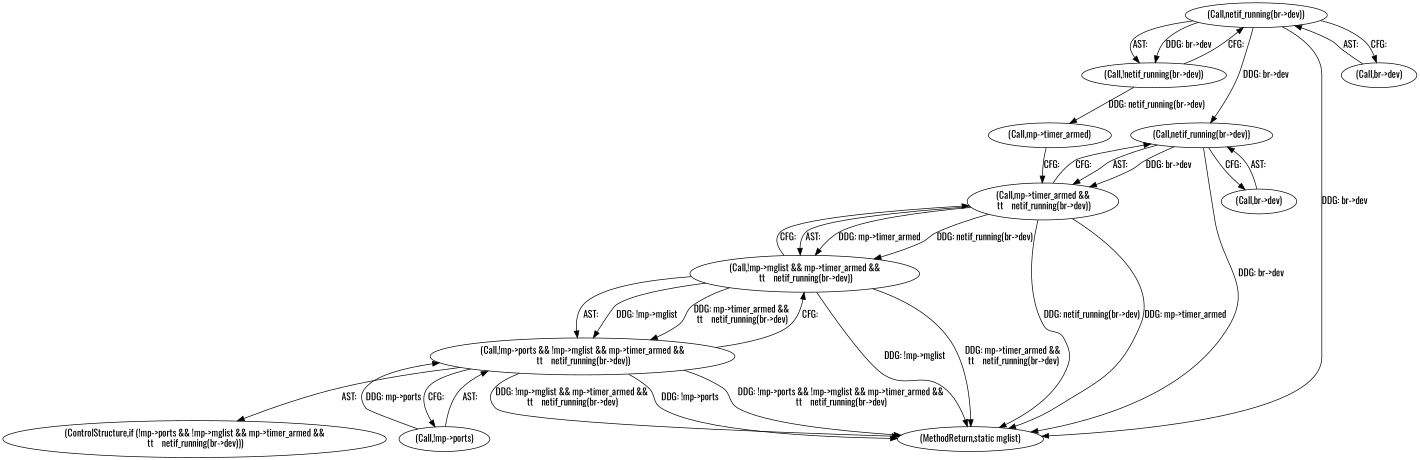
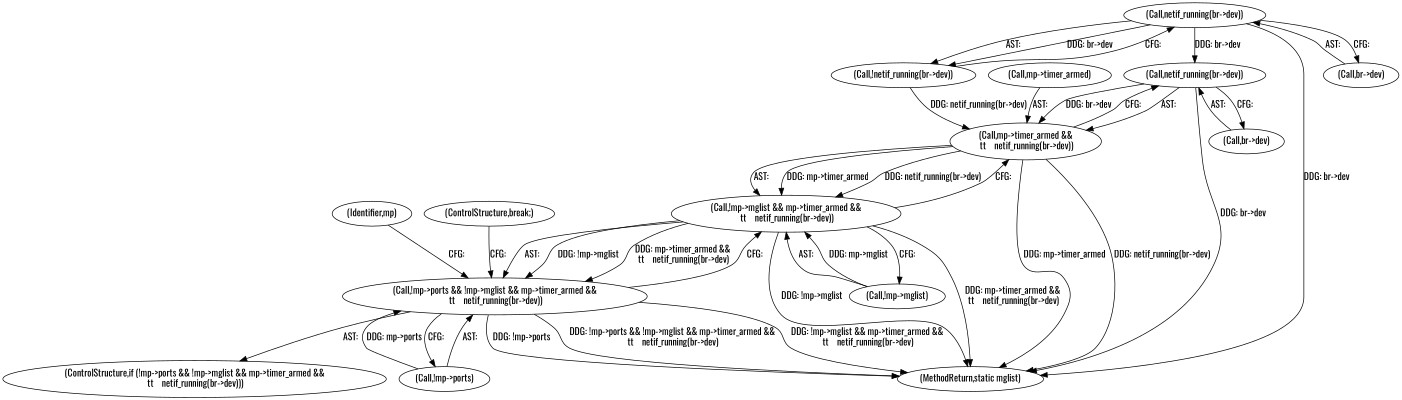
(1105, 104) -> (933, 112)
(1053, 165) -> (1041, 105)
none -> (372, 214)
none -> (489, 214)
none -> (897, 296)
